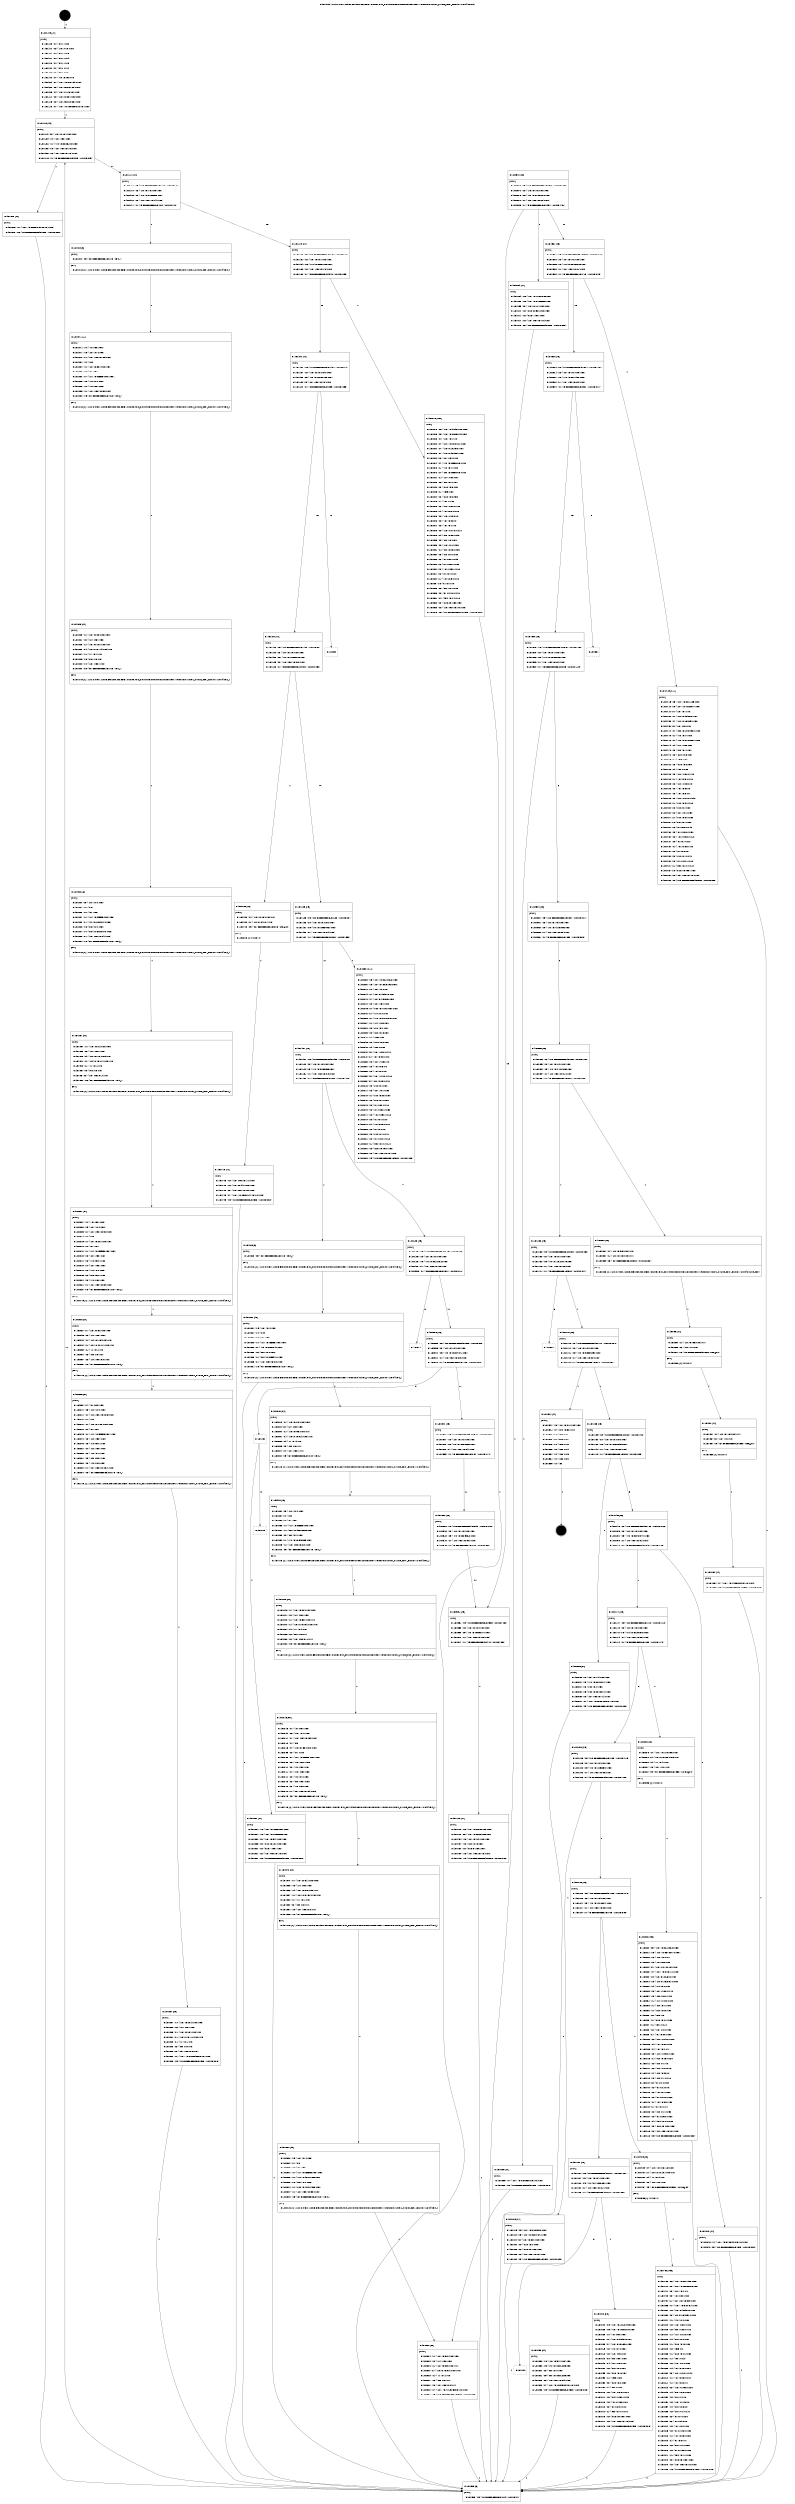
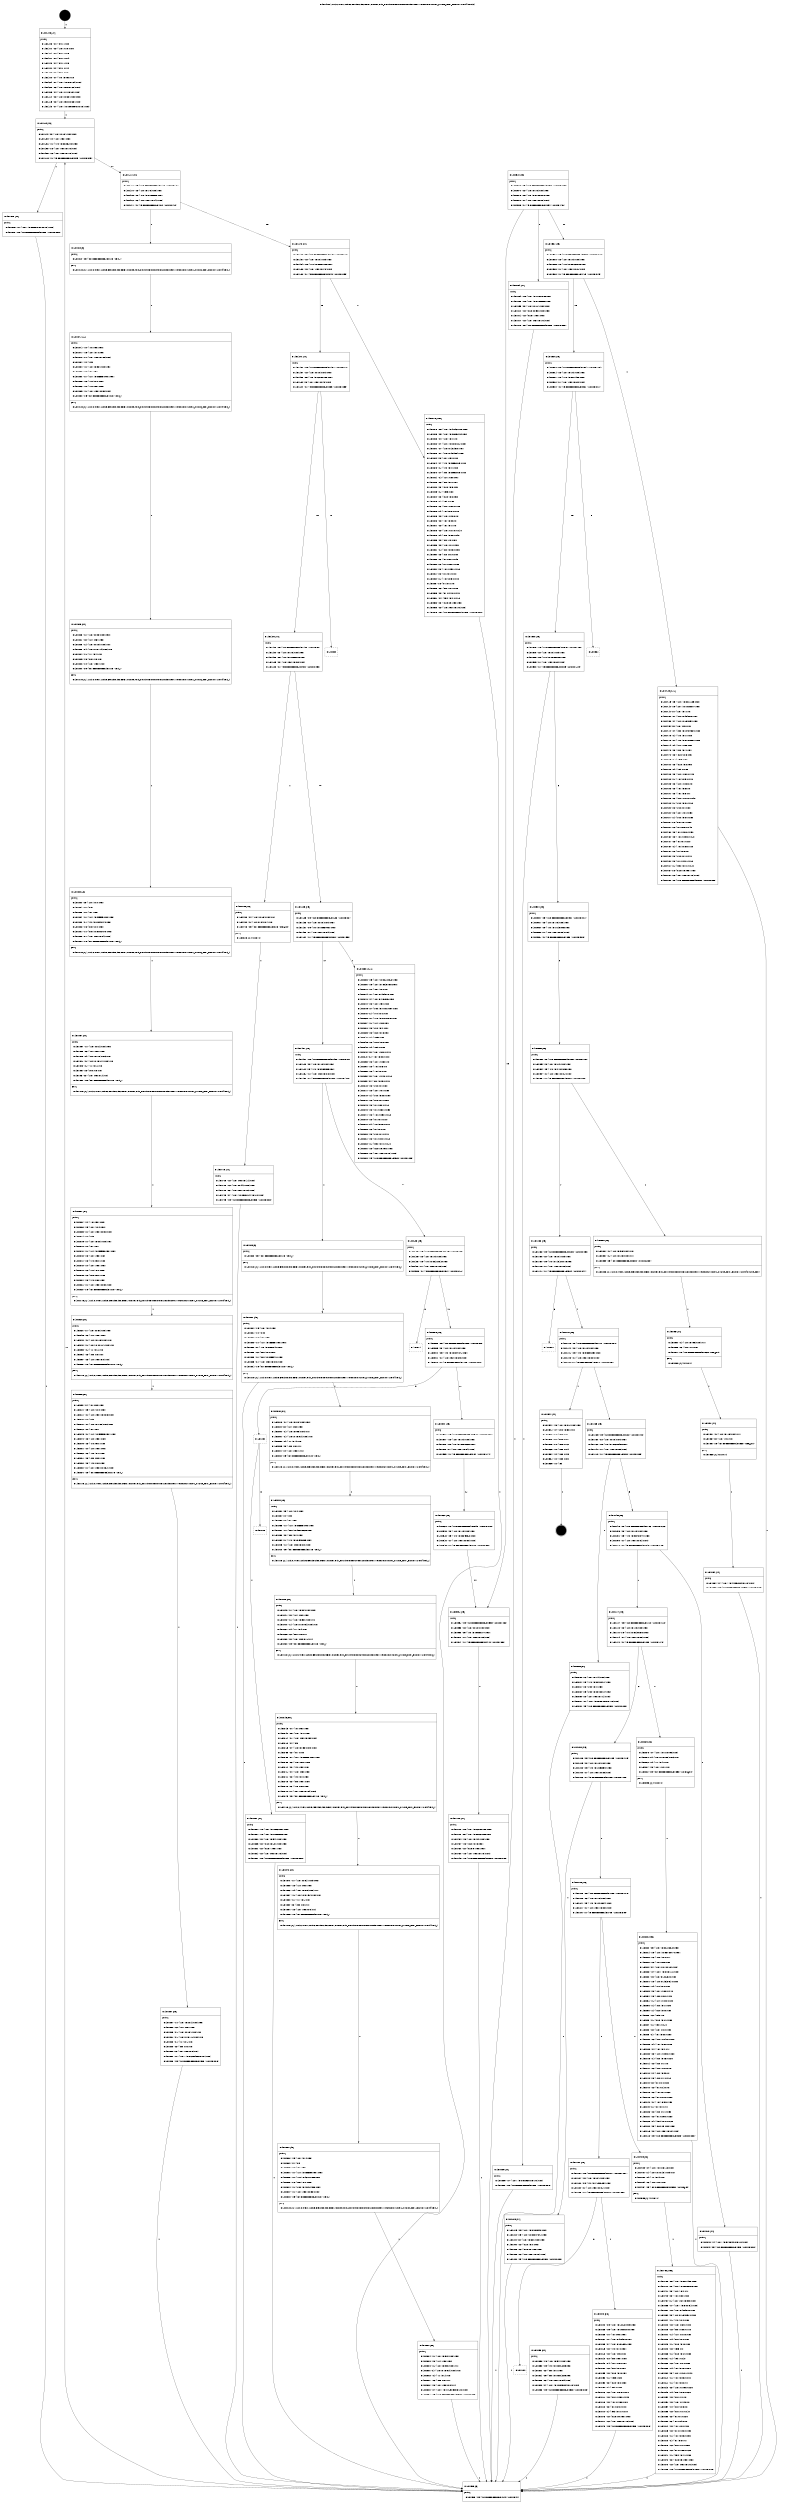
(472, 2261) -> (493, 2333)
